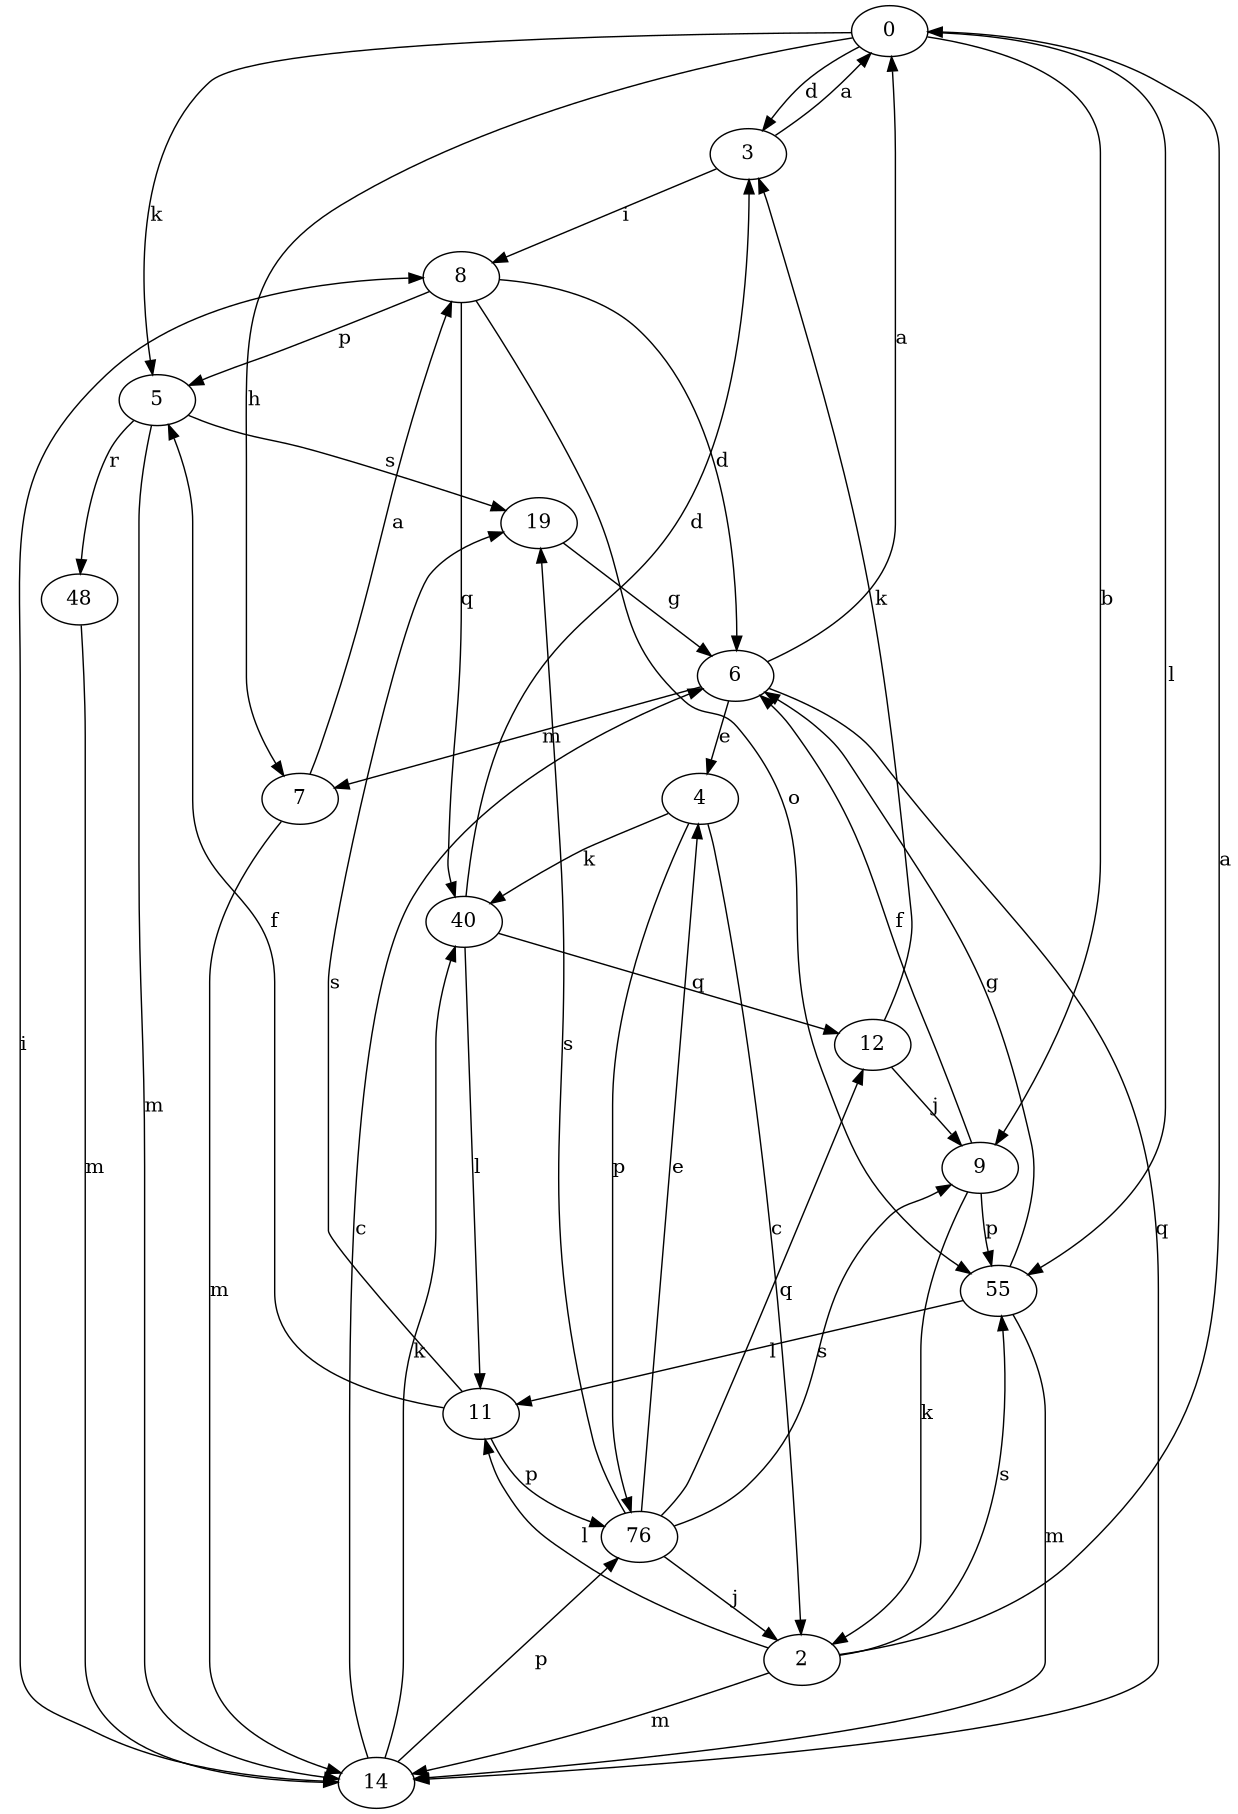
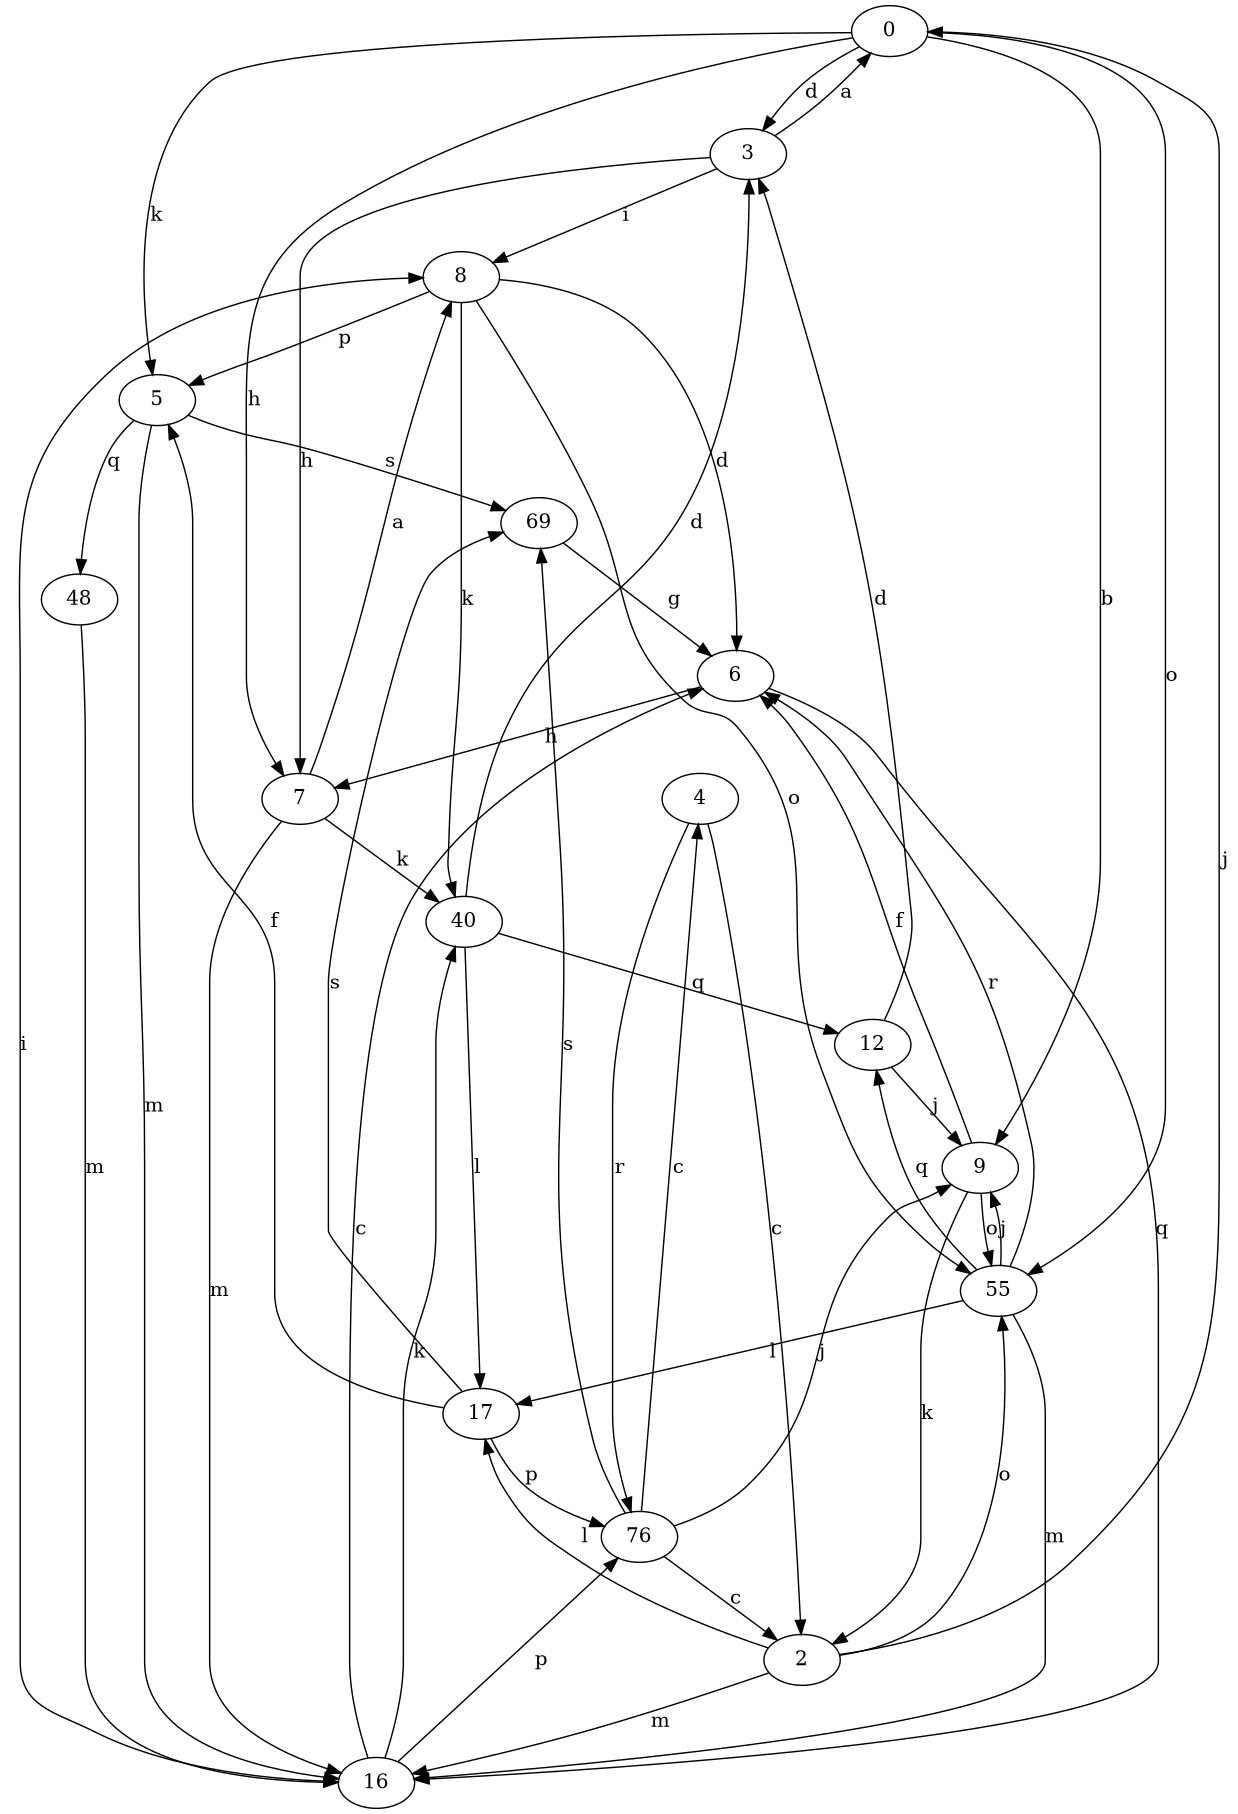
none -> (302, 272)
(895, 397) -> none
(114, 462) -> (114, 462)
(539, 523) -> (539, 523)
(468, 599) -> (468, 599)
(881, 599) -> (881, 599)
(1172, 676) -> (1172, 676)
(720, 730) -> none
(552, 737) -> (552, 737)
(583, 850) -> (376, 856)
(1226, 860) -> (1226, 860)
(993, 983) -> (993, 983)
(620, 1168) -> (620, 1168)
(678, 1168) -> (678, 1168)
(992, 1229) -> (992, 1229)
none -> (1001, 1235)
(766, 1303) -> (911, 1186)
(823, 1352) -> (823, 1352)
(481, 1414) -> (481, 1414)
(1005, 1475) -> (1005, 1475)
(736, 1598) -> (736, 1598)
(376, 1783) -> (376, 1783)
